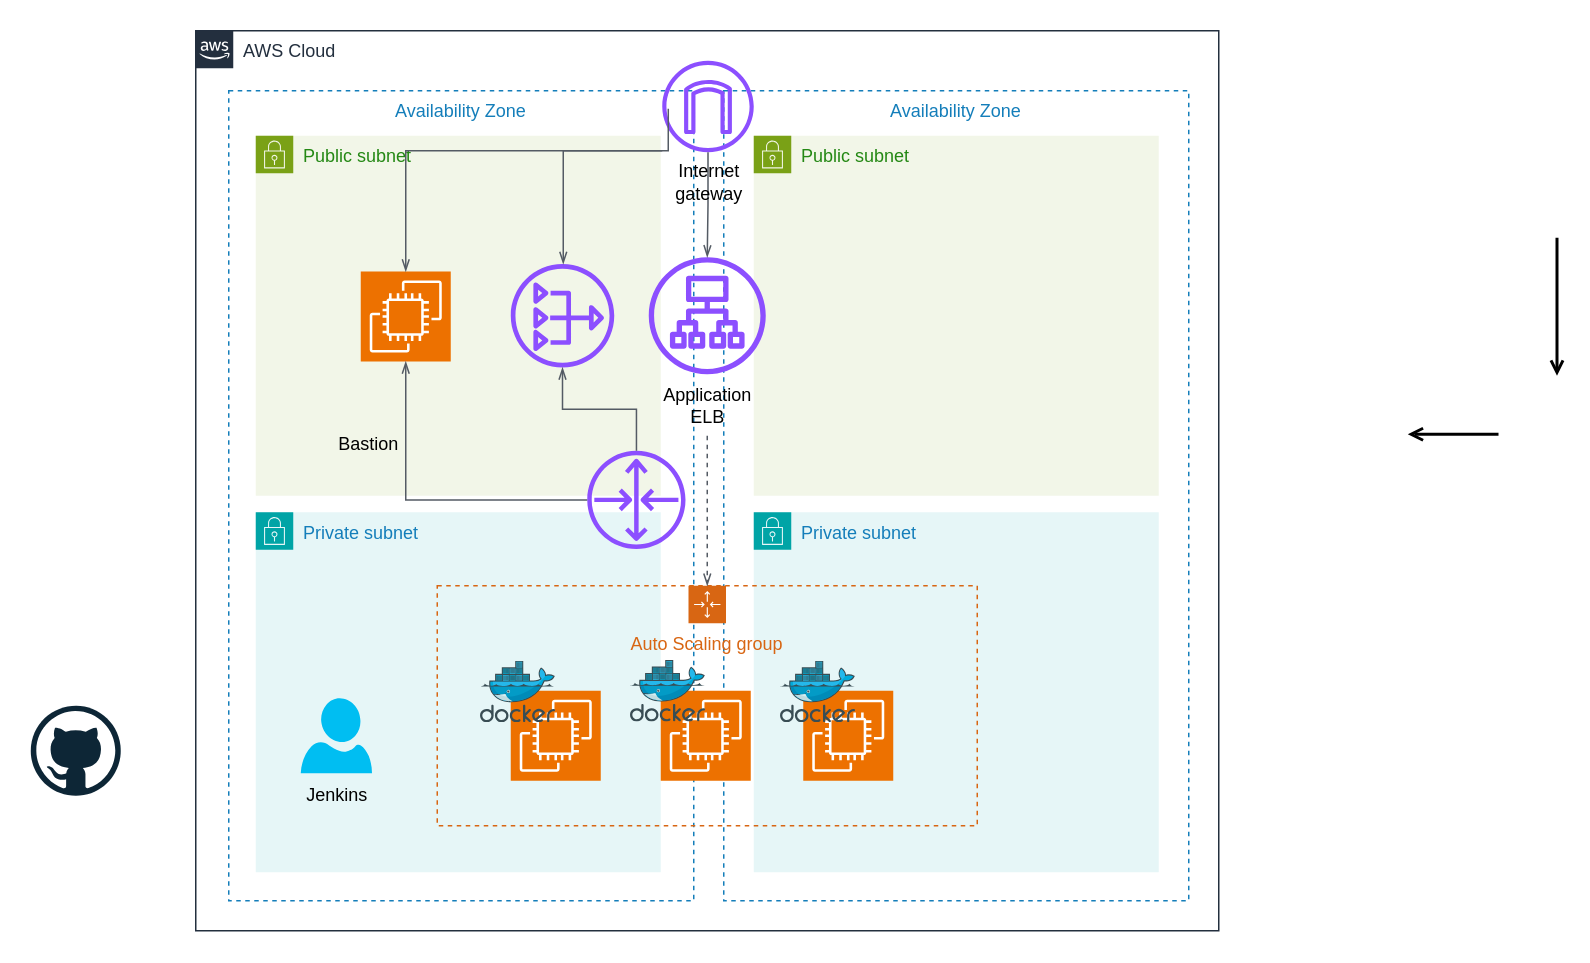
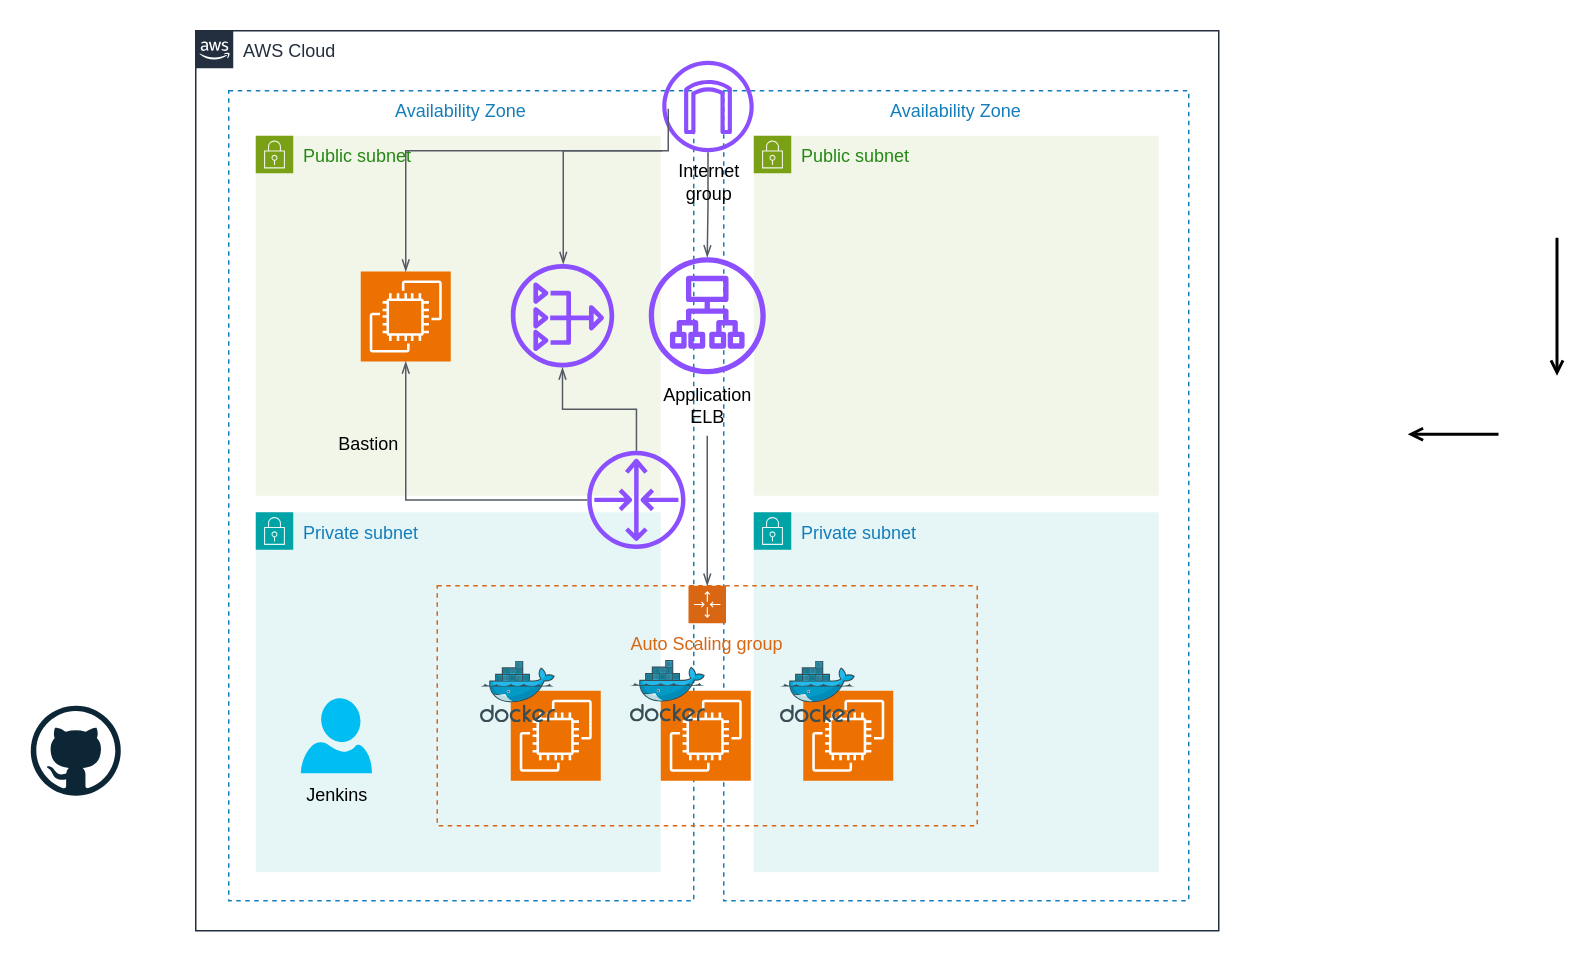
(710, 182) -> (710, 182)
(707, 509) -> (707, 509)
